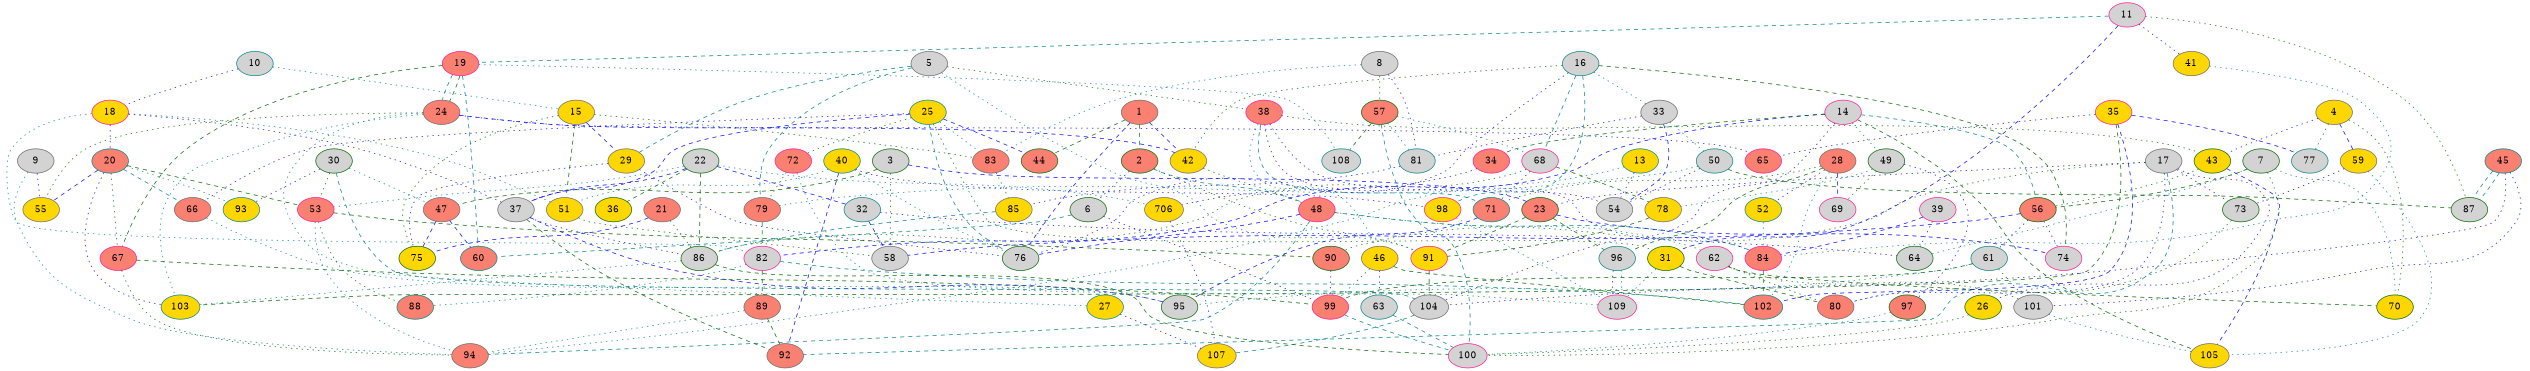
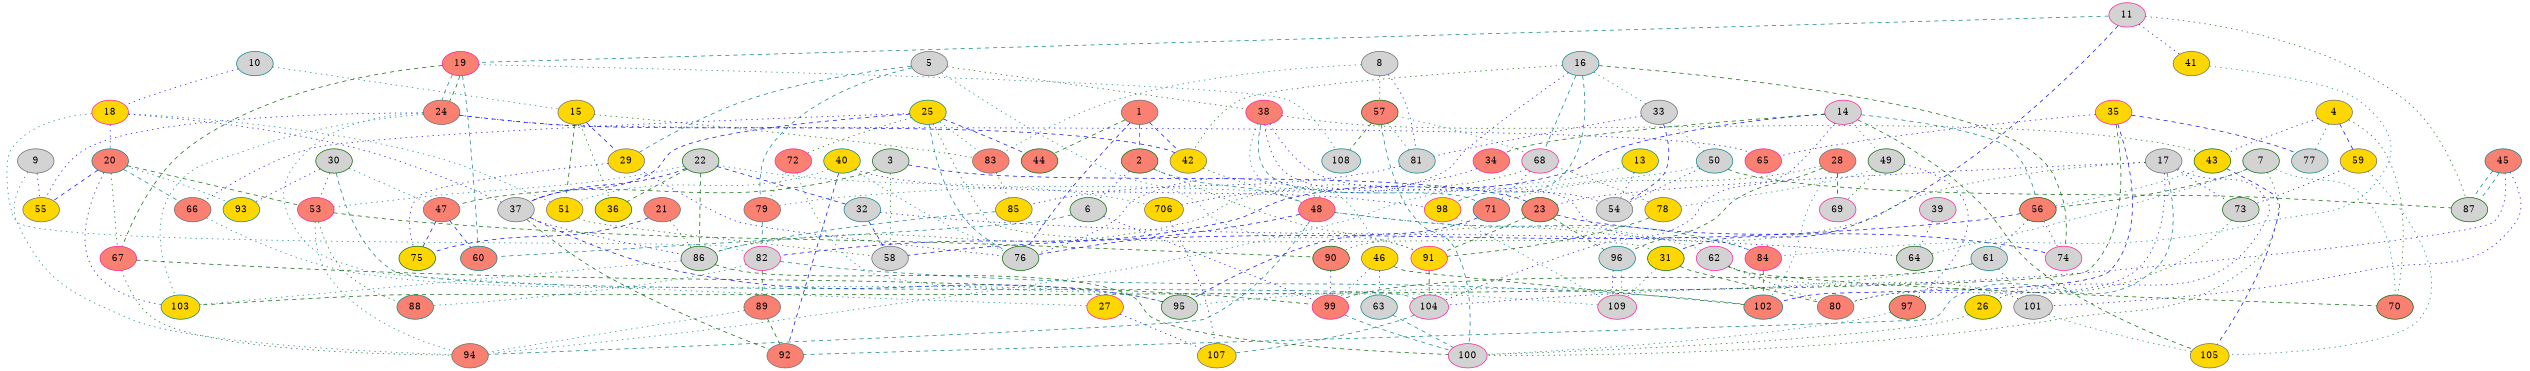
(251, 119) -> (251, 119)
(452, 155) -> (594, 159)
(1610, 186) -> (1610, 186)
(2128, 191) -> (2128, 191)
(1763, 210) -> none
(1853, 238) -> none
(1105, 307) -> (1105, 307)
(1429, 307) -> (1429, 307)
(2395, 307) -> (2395, 307)
